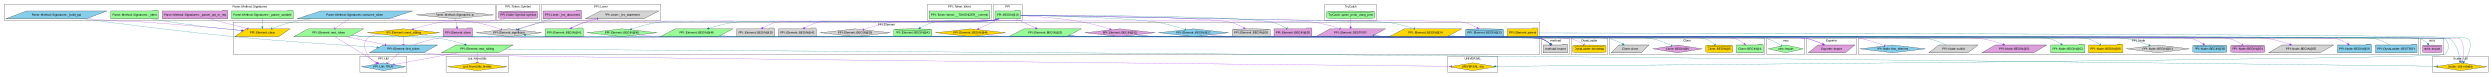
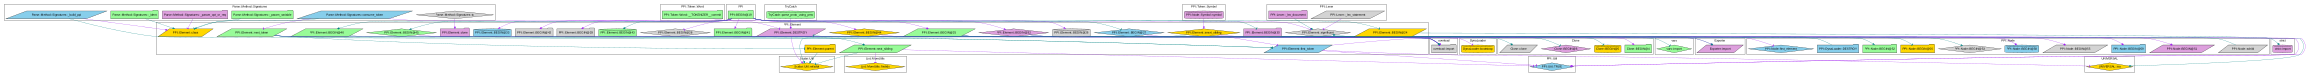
(583, 23) -> (1096, 37)
(1546, 37) -> (1401, 37)
(364, 40) -> (773, 38)
none -> (539, 46)
(2248, 49) -> none
